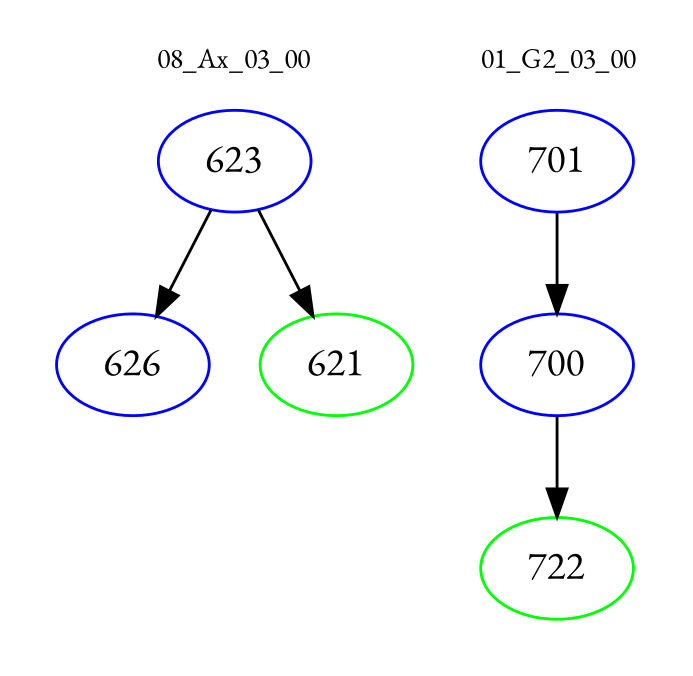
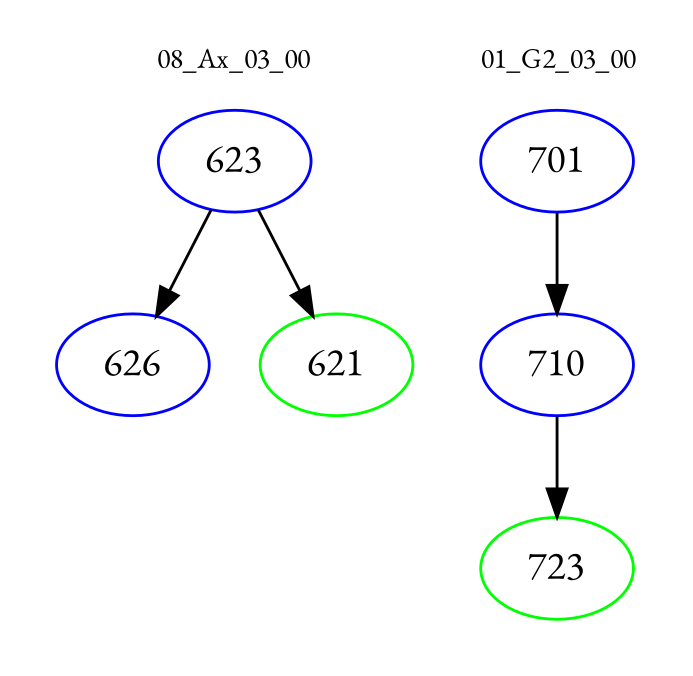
(557, 365) -> (557, 365)
(557, 568) -> (557, 568)
